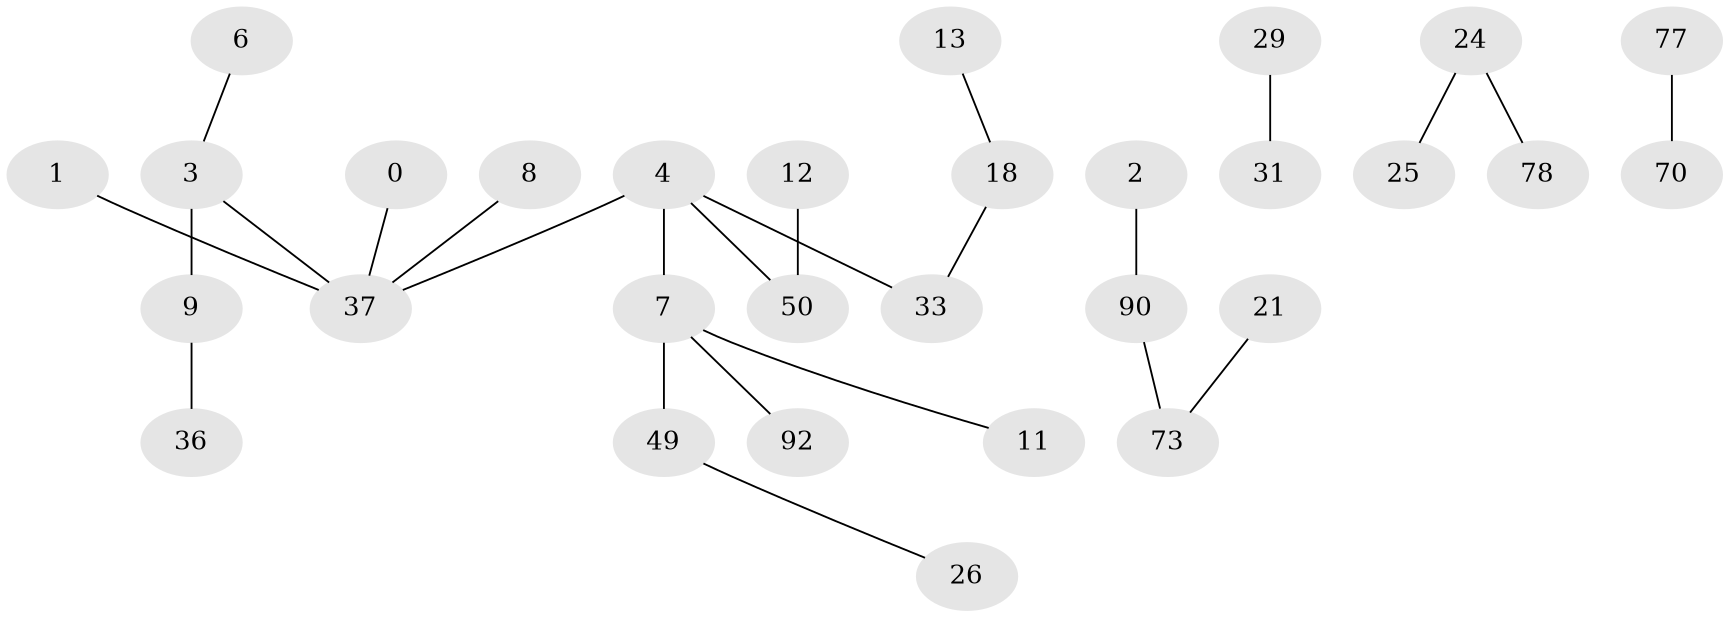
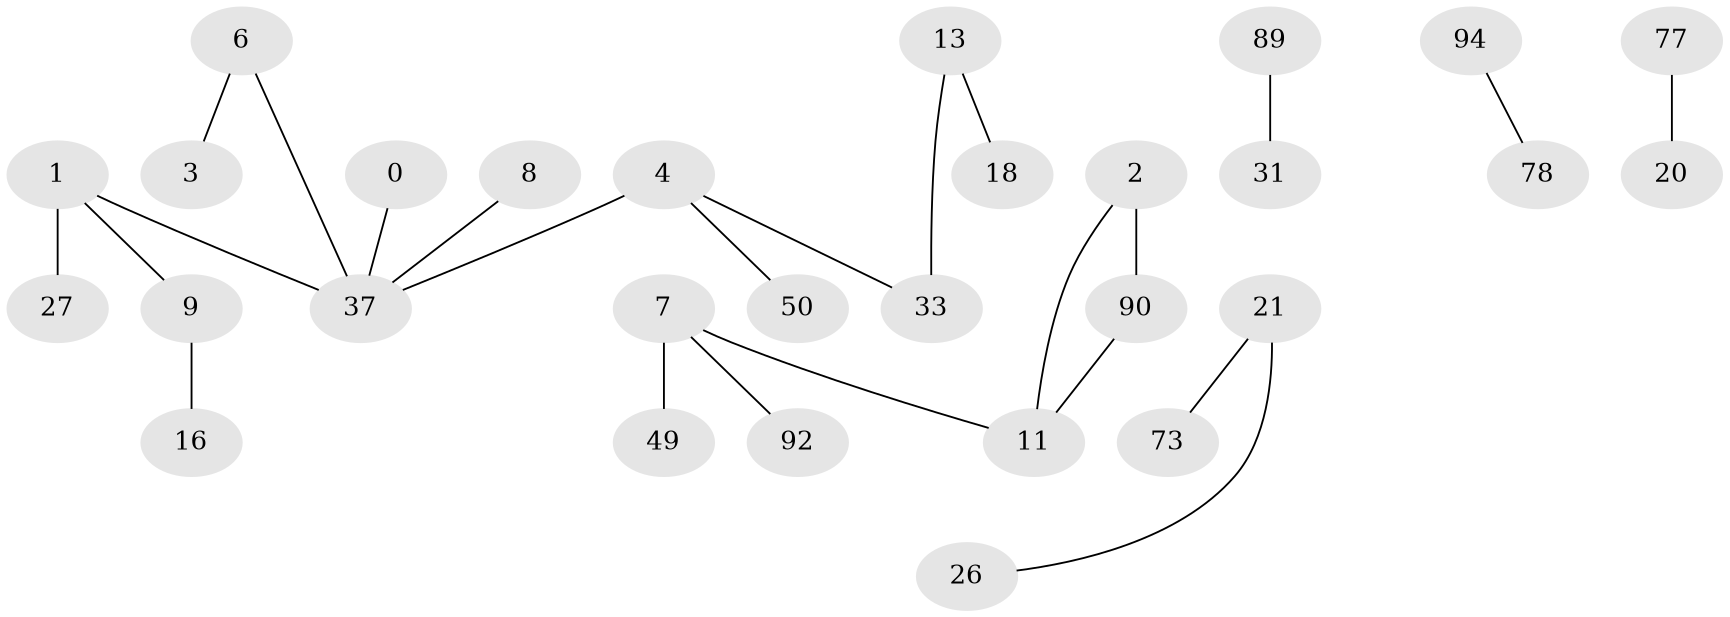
(1270, 41) -> (1270, 41)
(1471, 41) -> (1471, 41)
(798, 175) -> none
(1404, 175) -> none
(1672, 175) -> (1672, 175)
(276, 242) -> (301, 175)
(664, 242) -> none
(967, 242) -> (933, 174)
(192, 250) -> (124, 242)
none -> (1060, 301)
none -> (58, 309)
(1152, 375) -> (1085, 376)
(192, 443) -> (192, 443)
(814, 512) -> (1197, 509)
